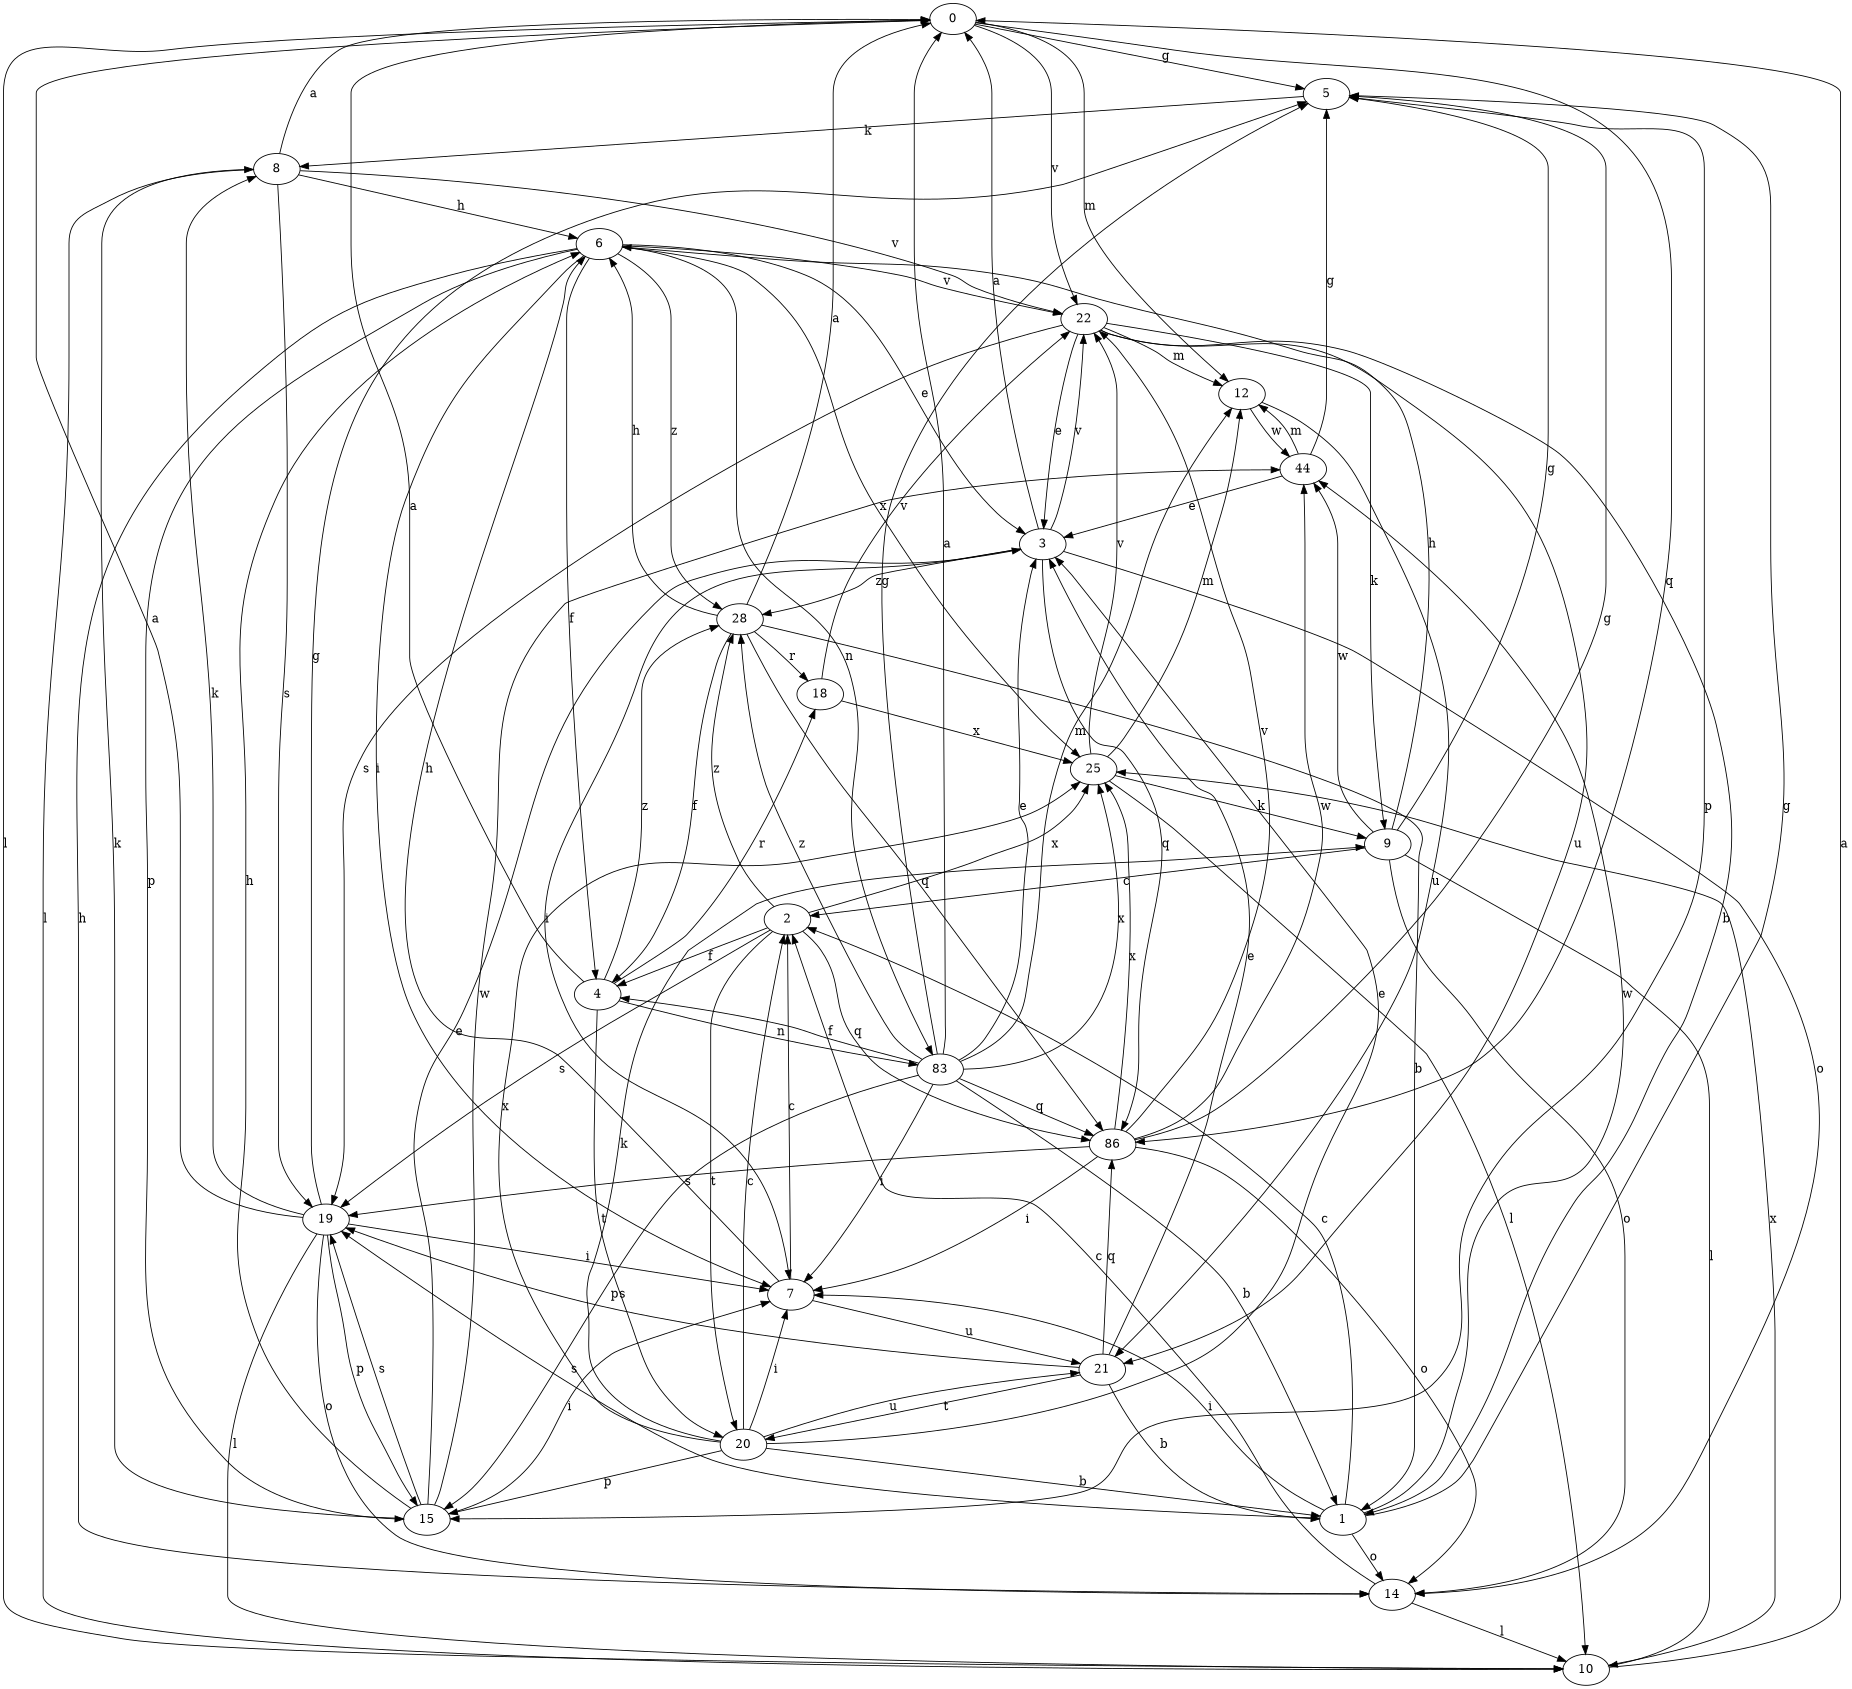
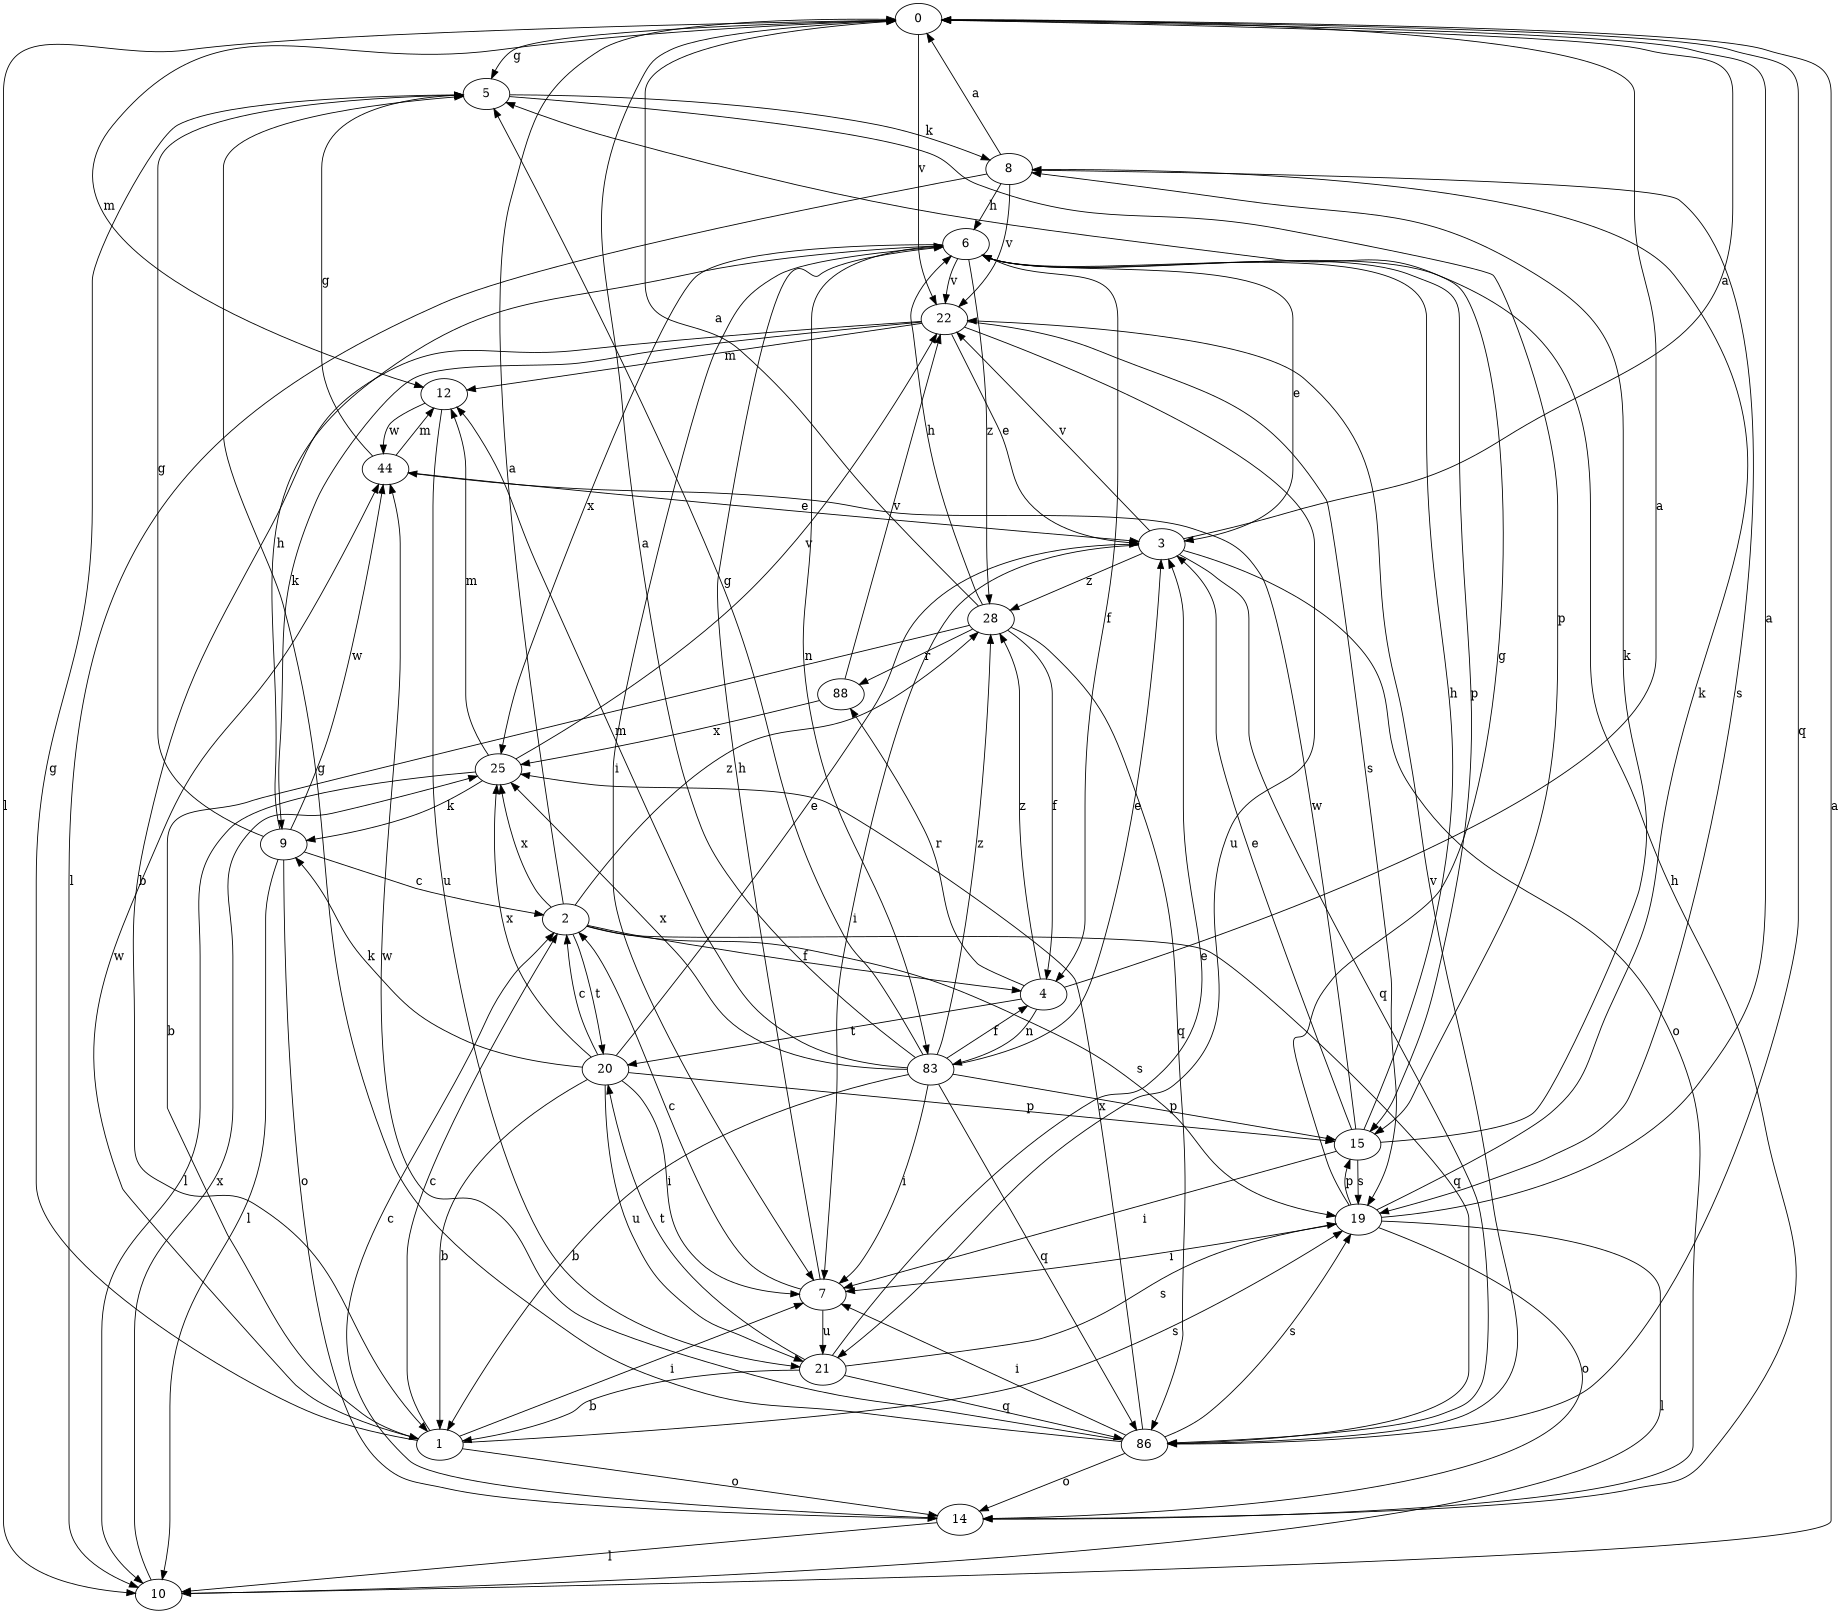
none -> (501, 318)
(820, 694) -> (841, 694)
(78, 1388) -> (1716, 979)
